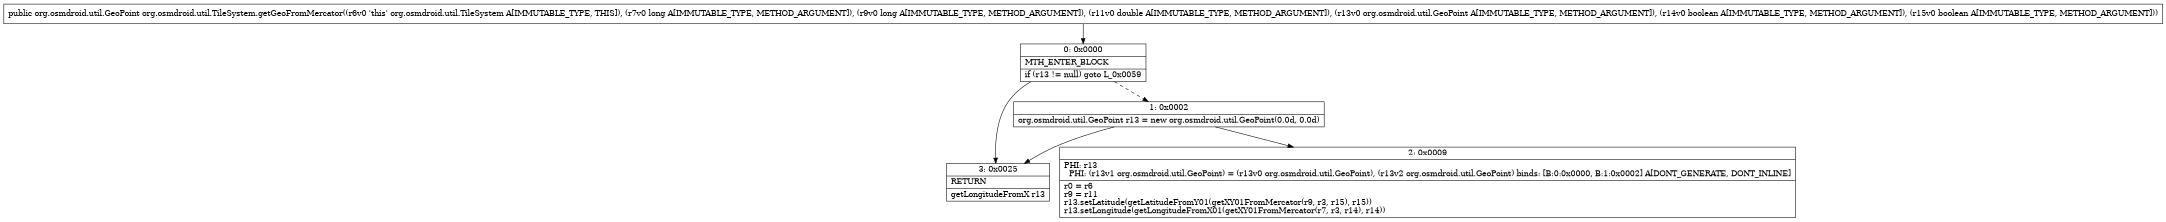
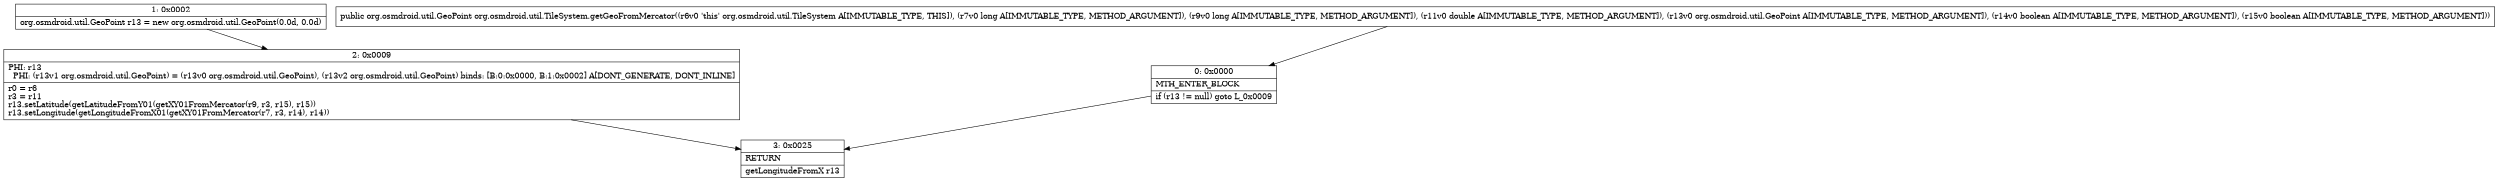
(1083, 75) -> (1214, 97)
(1129, 90) -> none
(1070, 141) -> (653, 134)
(1081, 195) -> (25, 97)
